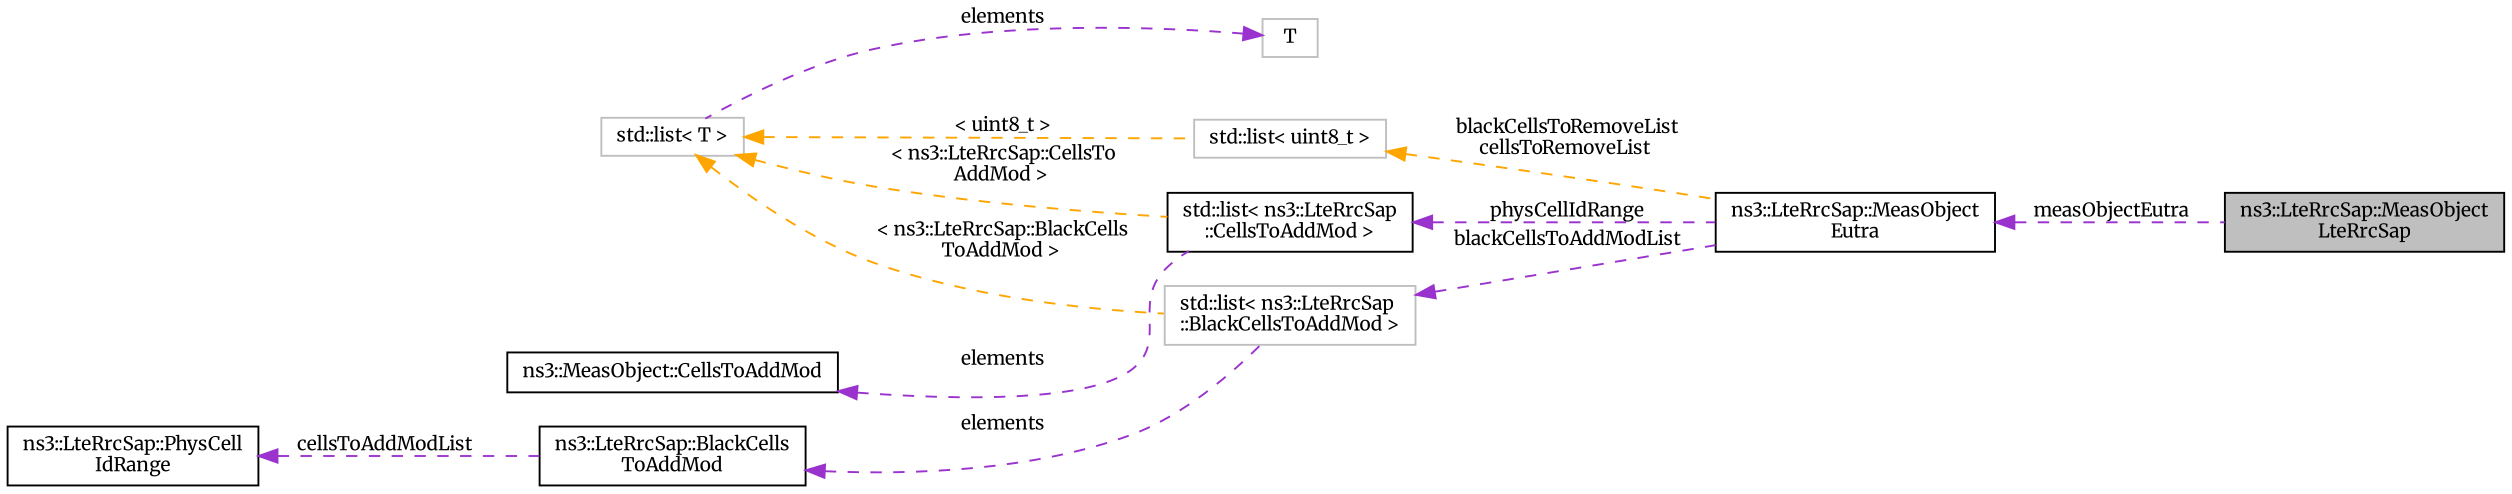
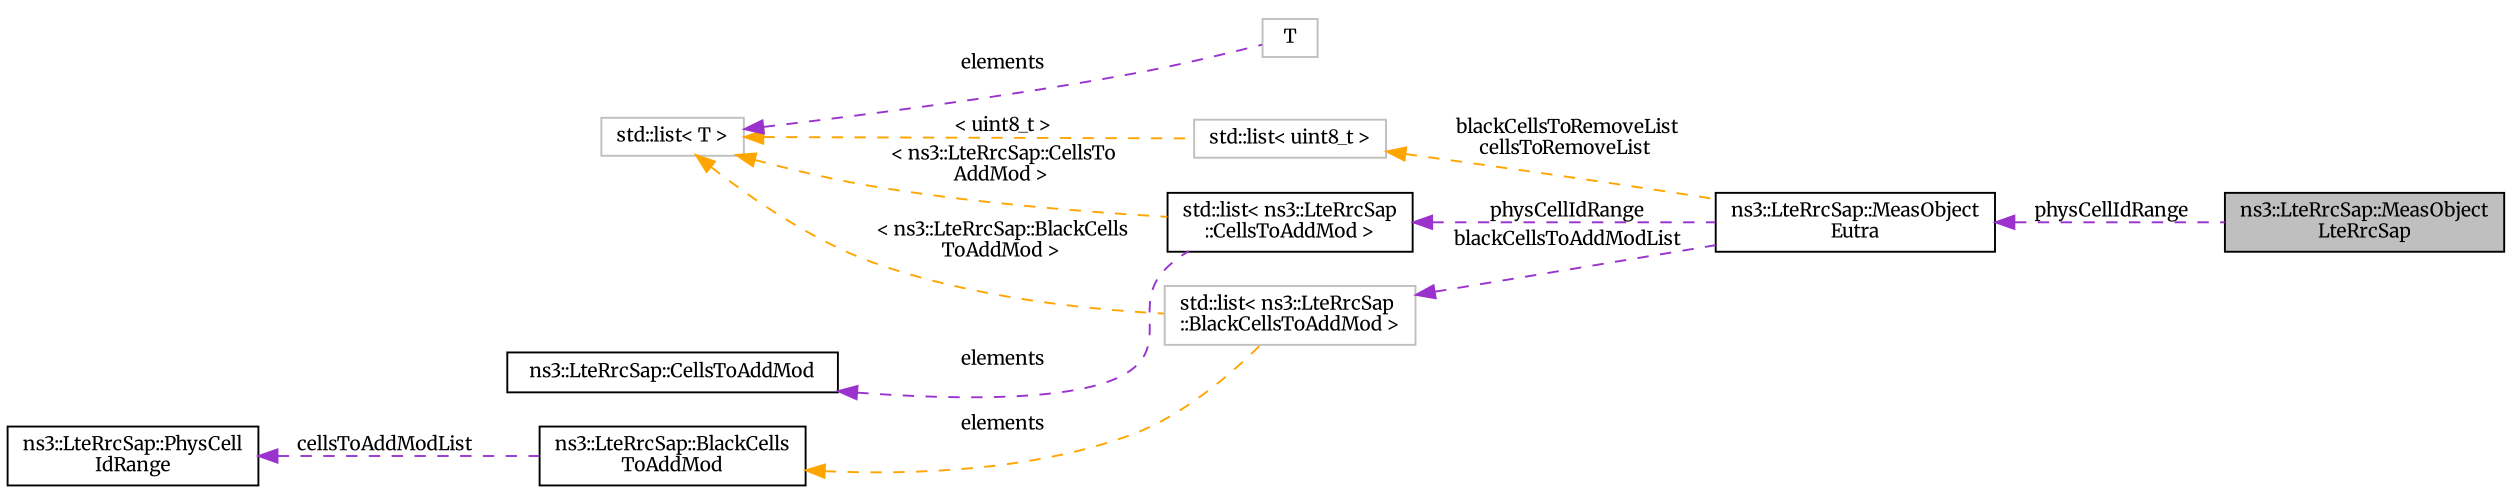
(967, 34) -> (1014, 93)
(2110, 212) -> (2110, 212)
(673, 372) -> (673, 372)
(1059, 455) -> (1059, 455)
